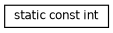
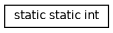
(57, 16) -> (57, 16)
